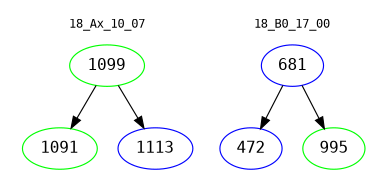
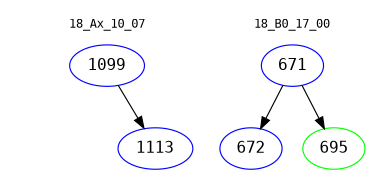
(107, 66) -> (107, 66)
(292, 66) -> (292, 66)
(60, 149) -> none
(251, 149) -> (251, 149)
(334, 149) -> (334, 149)
